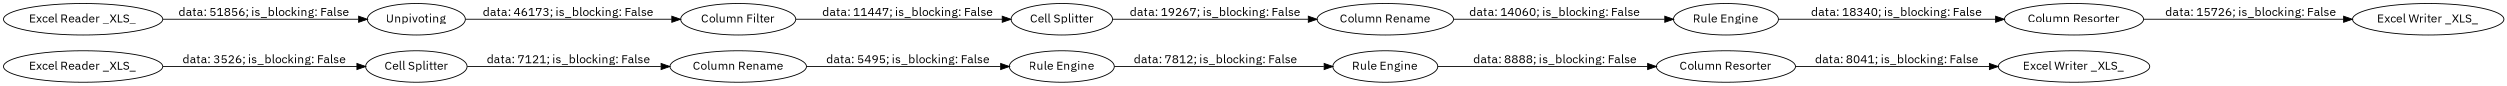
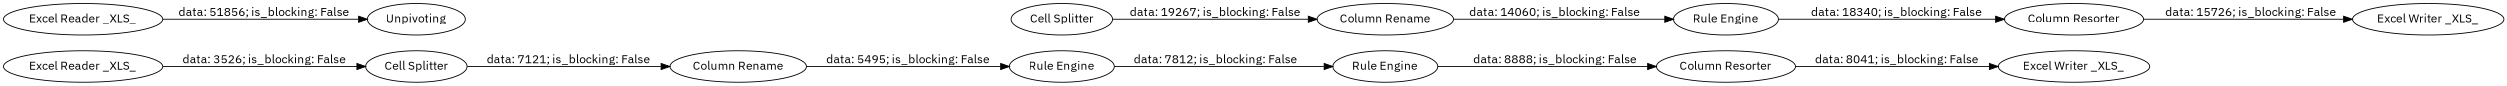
(738, 19) -> none
